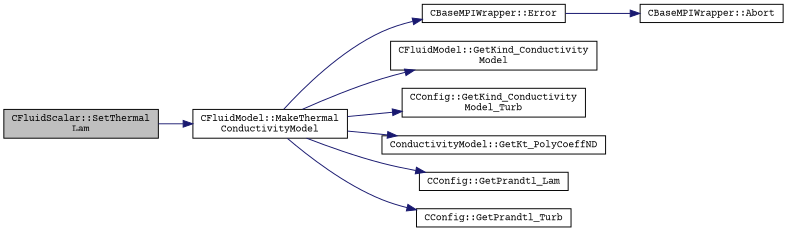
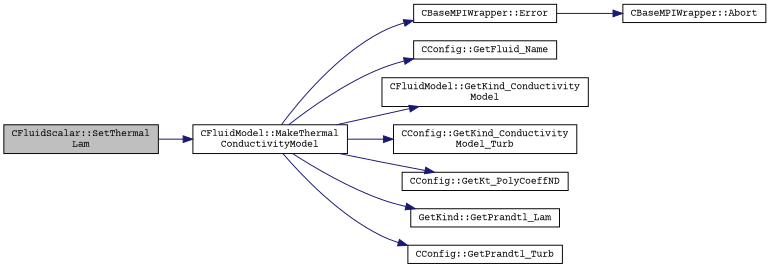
none -> (485, 50)
(494, 145) -> (485, 181)
(494, 181) -> (485, 218)
